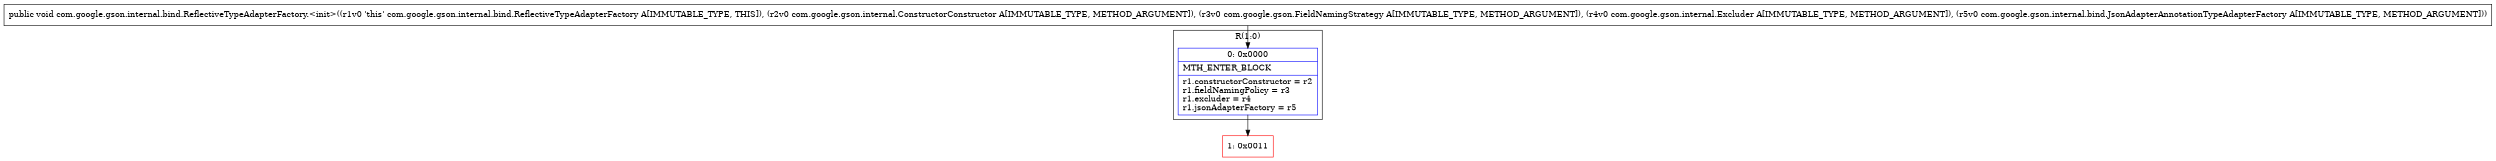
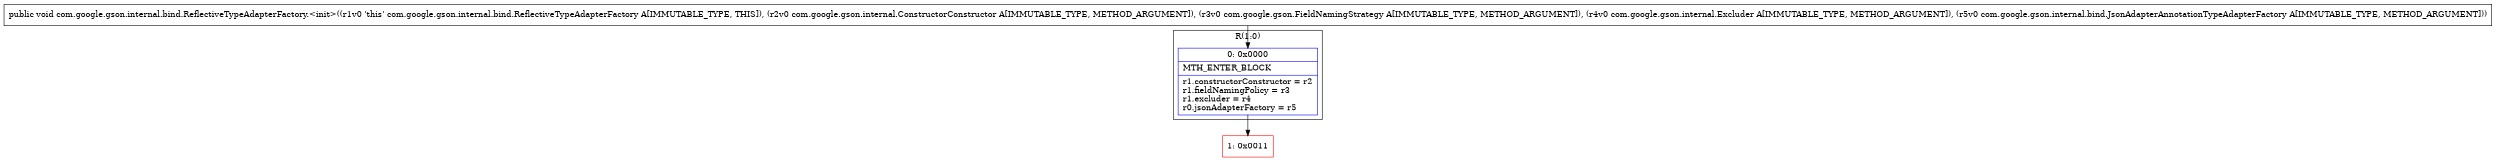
(1240, 108) -> (1240, 108)
